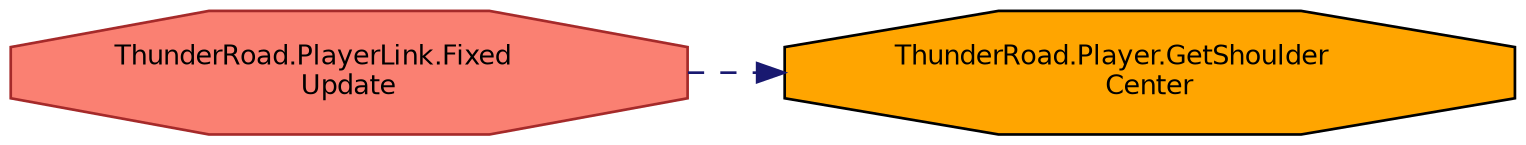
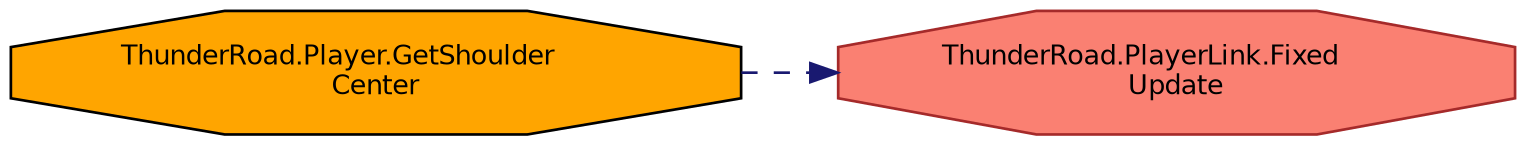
(722, 73) -> (776, 73)
